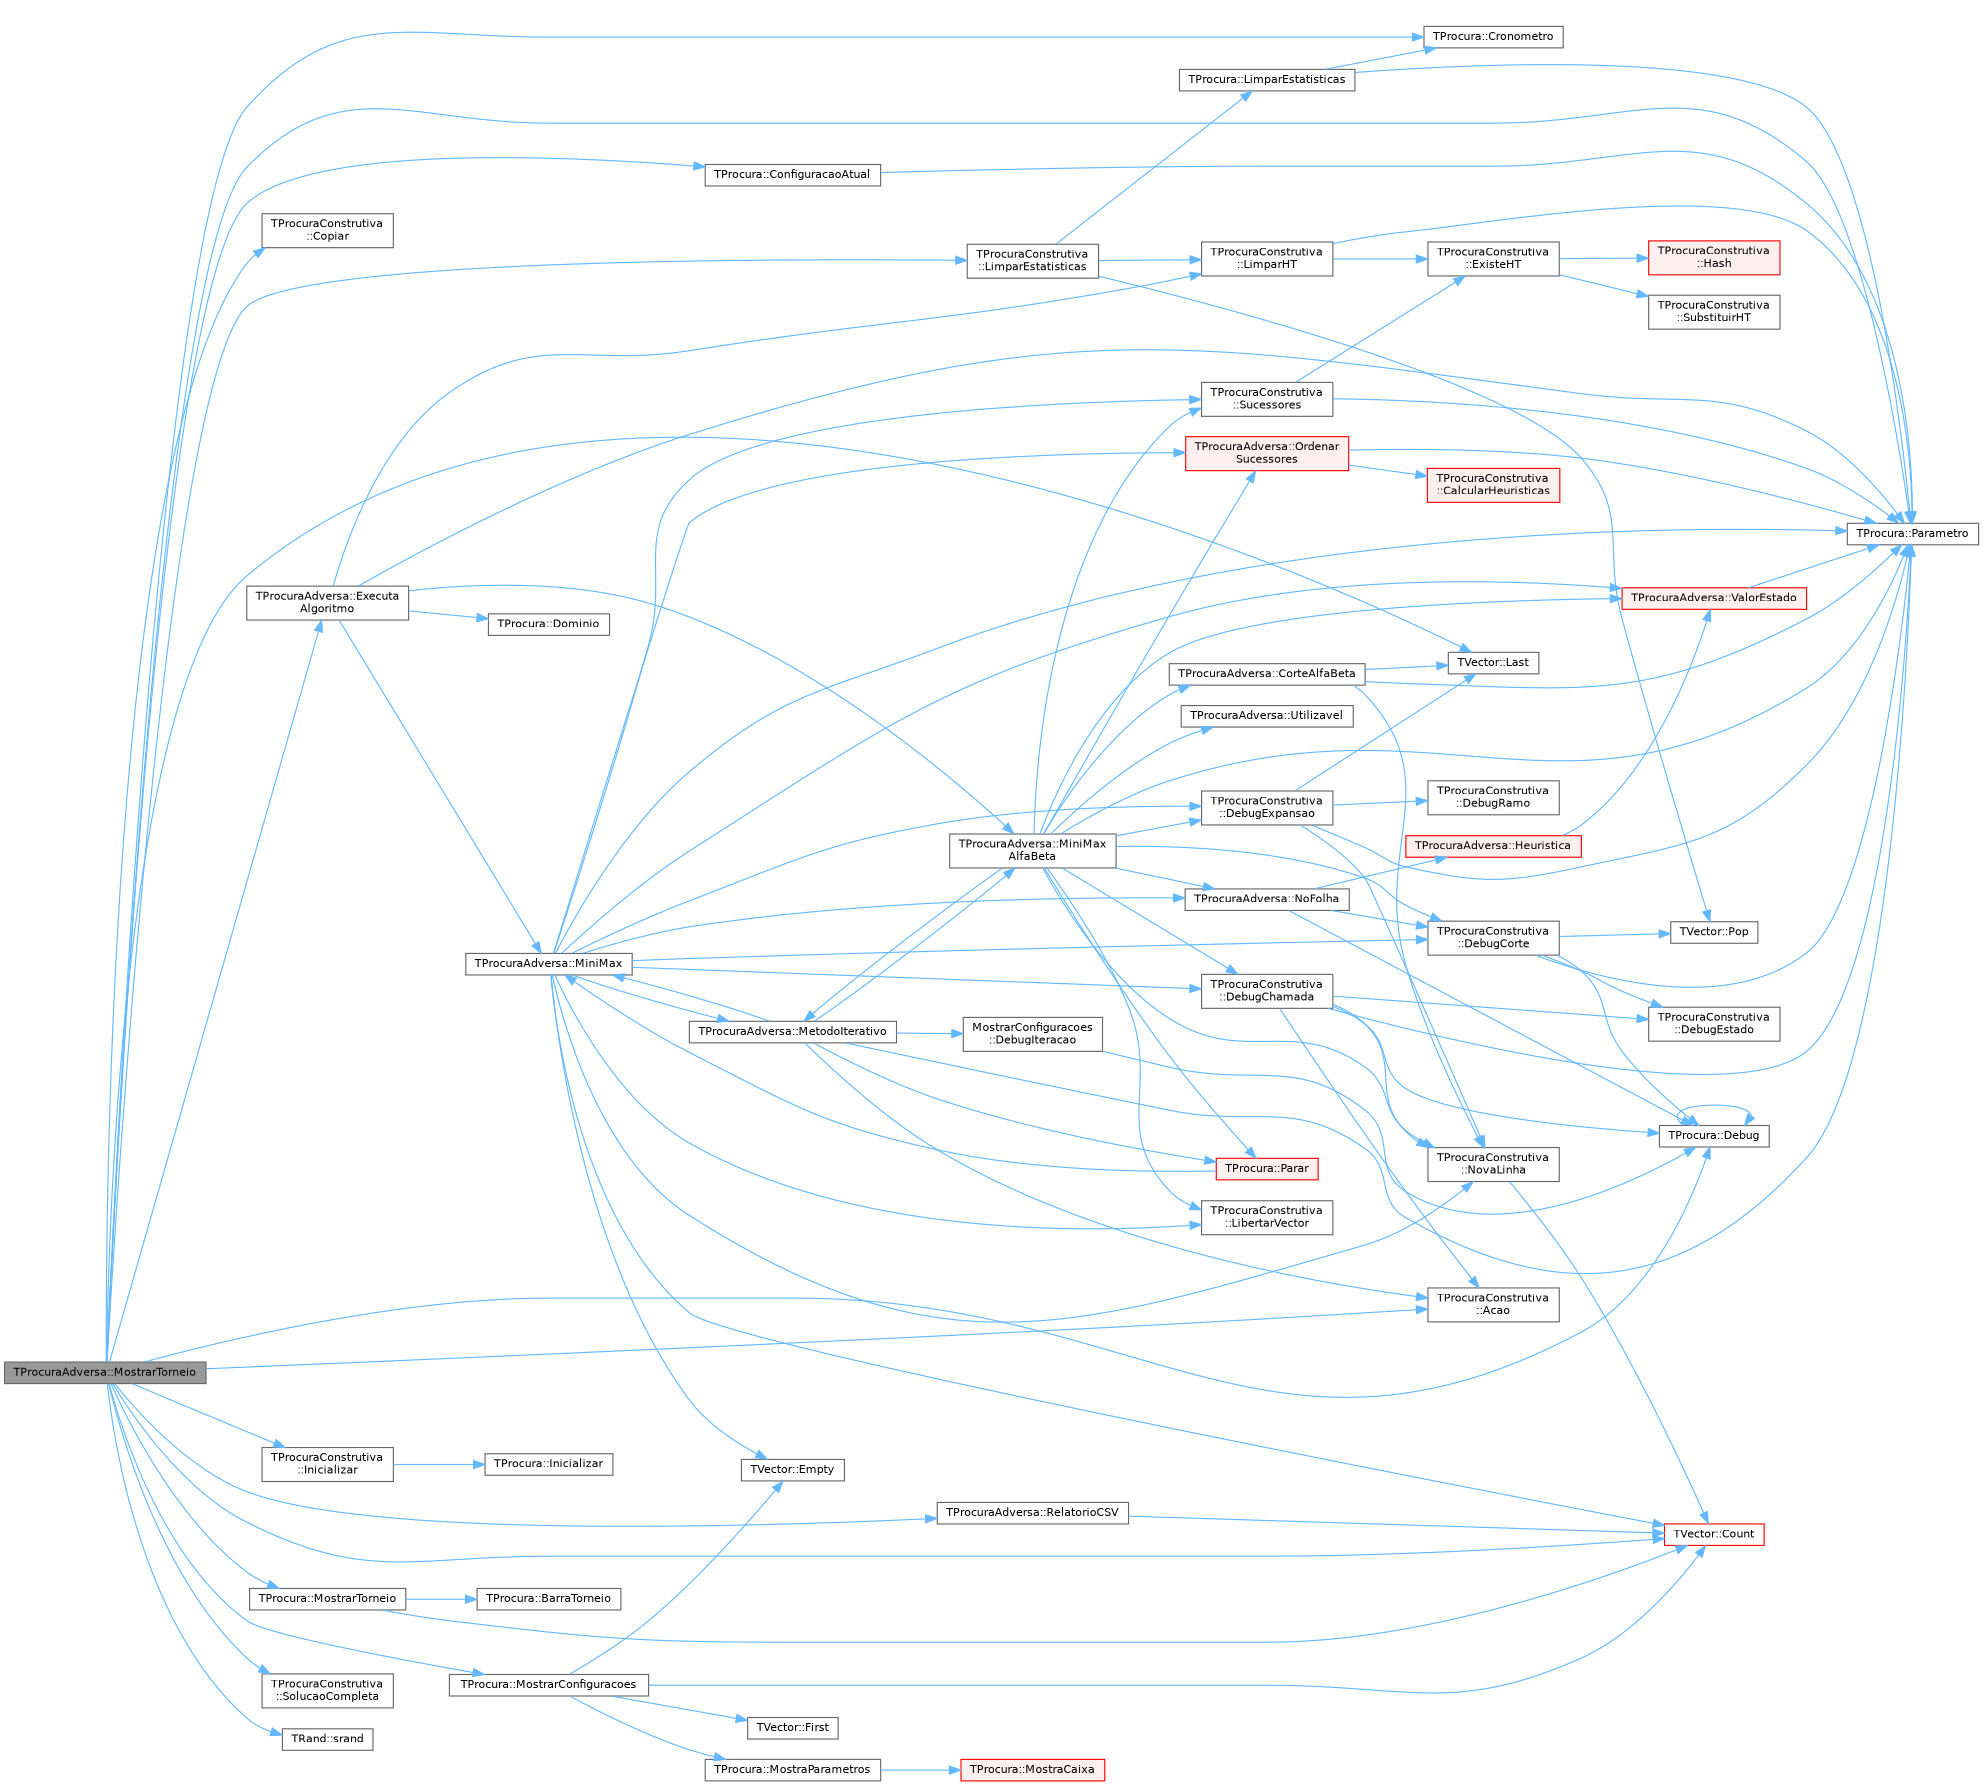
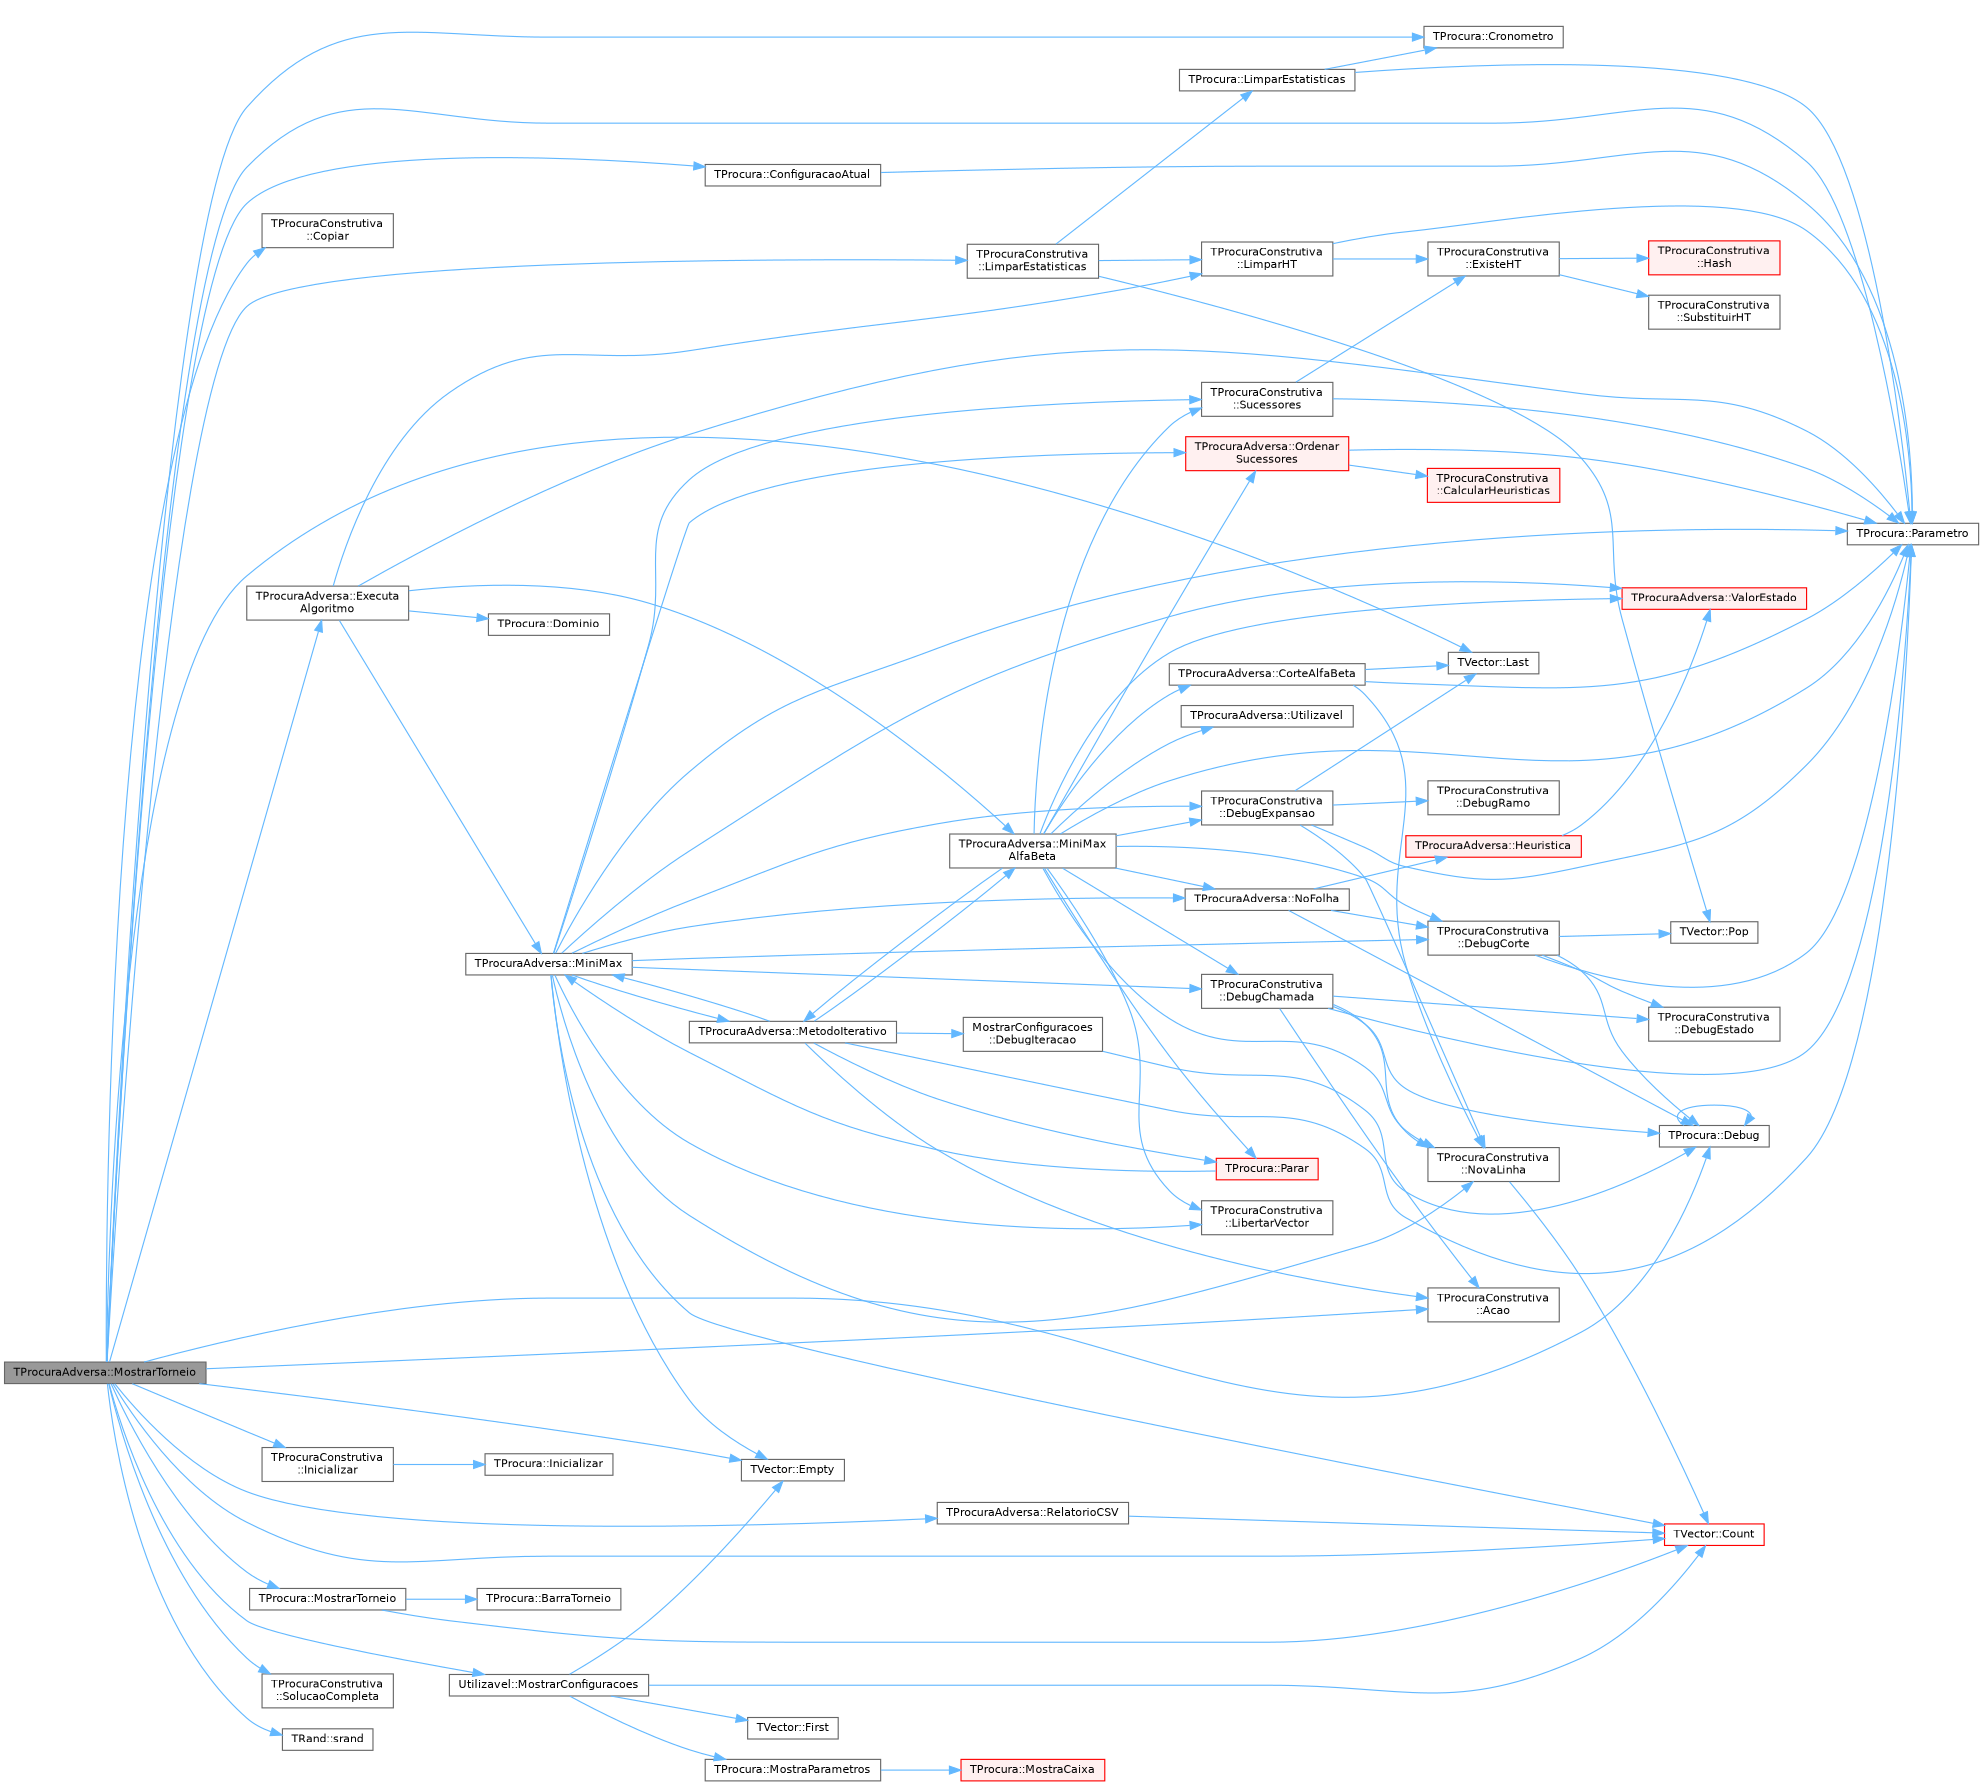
(1808, 568) -> none
none -> (465, 1417)
(549, 1685) -> (549, 1685)
